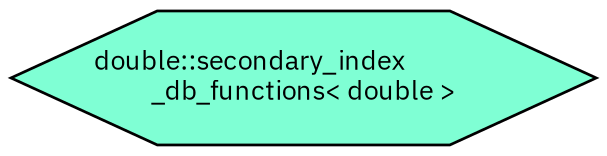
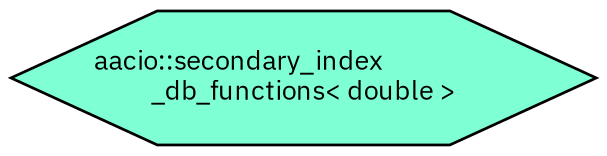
(304, 78) -> (304, 78)
